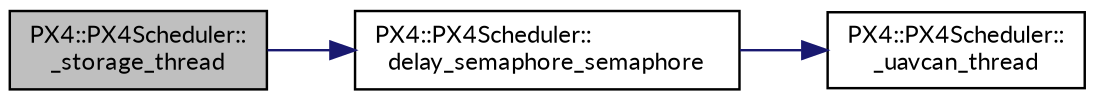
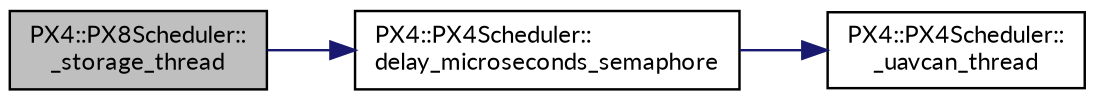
(138, 50) -> (138, 50)
(547, 50) -> (547, 50)
